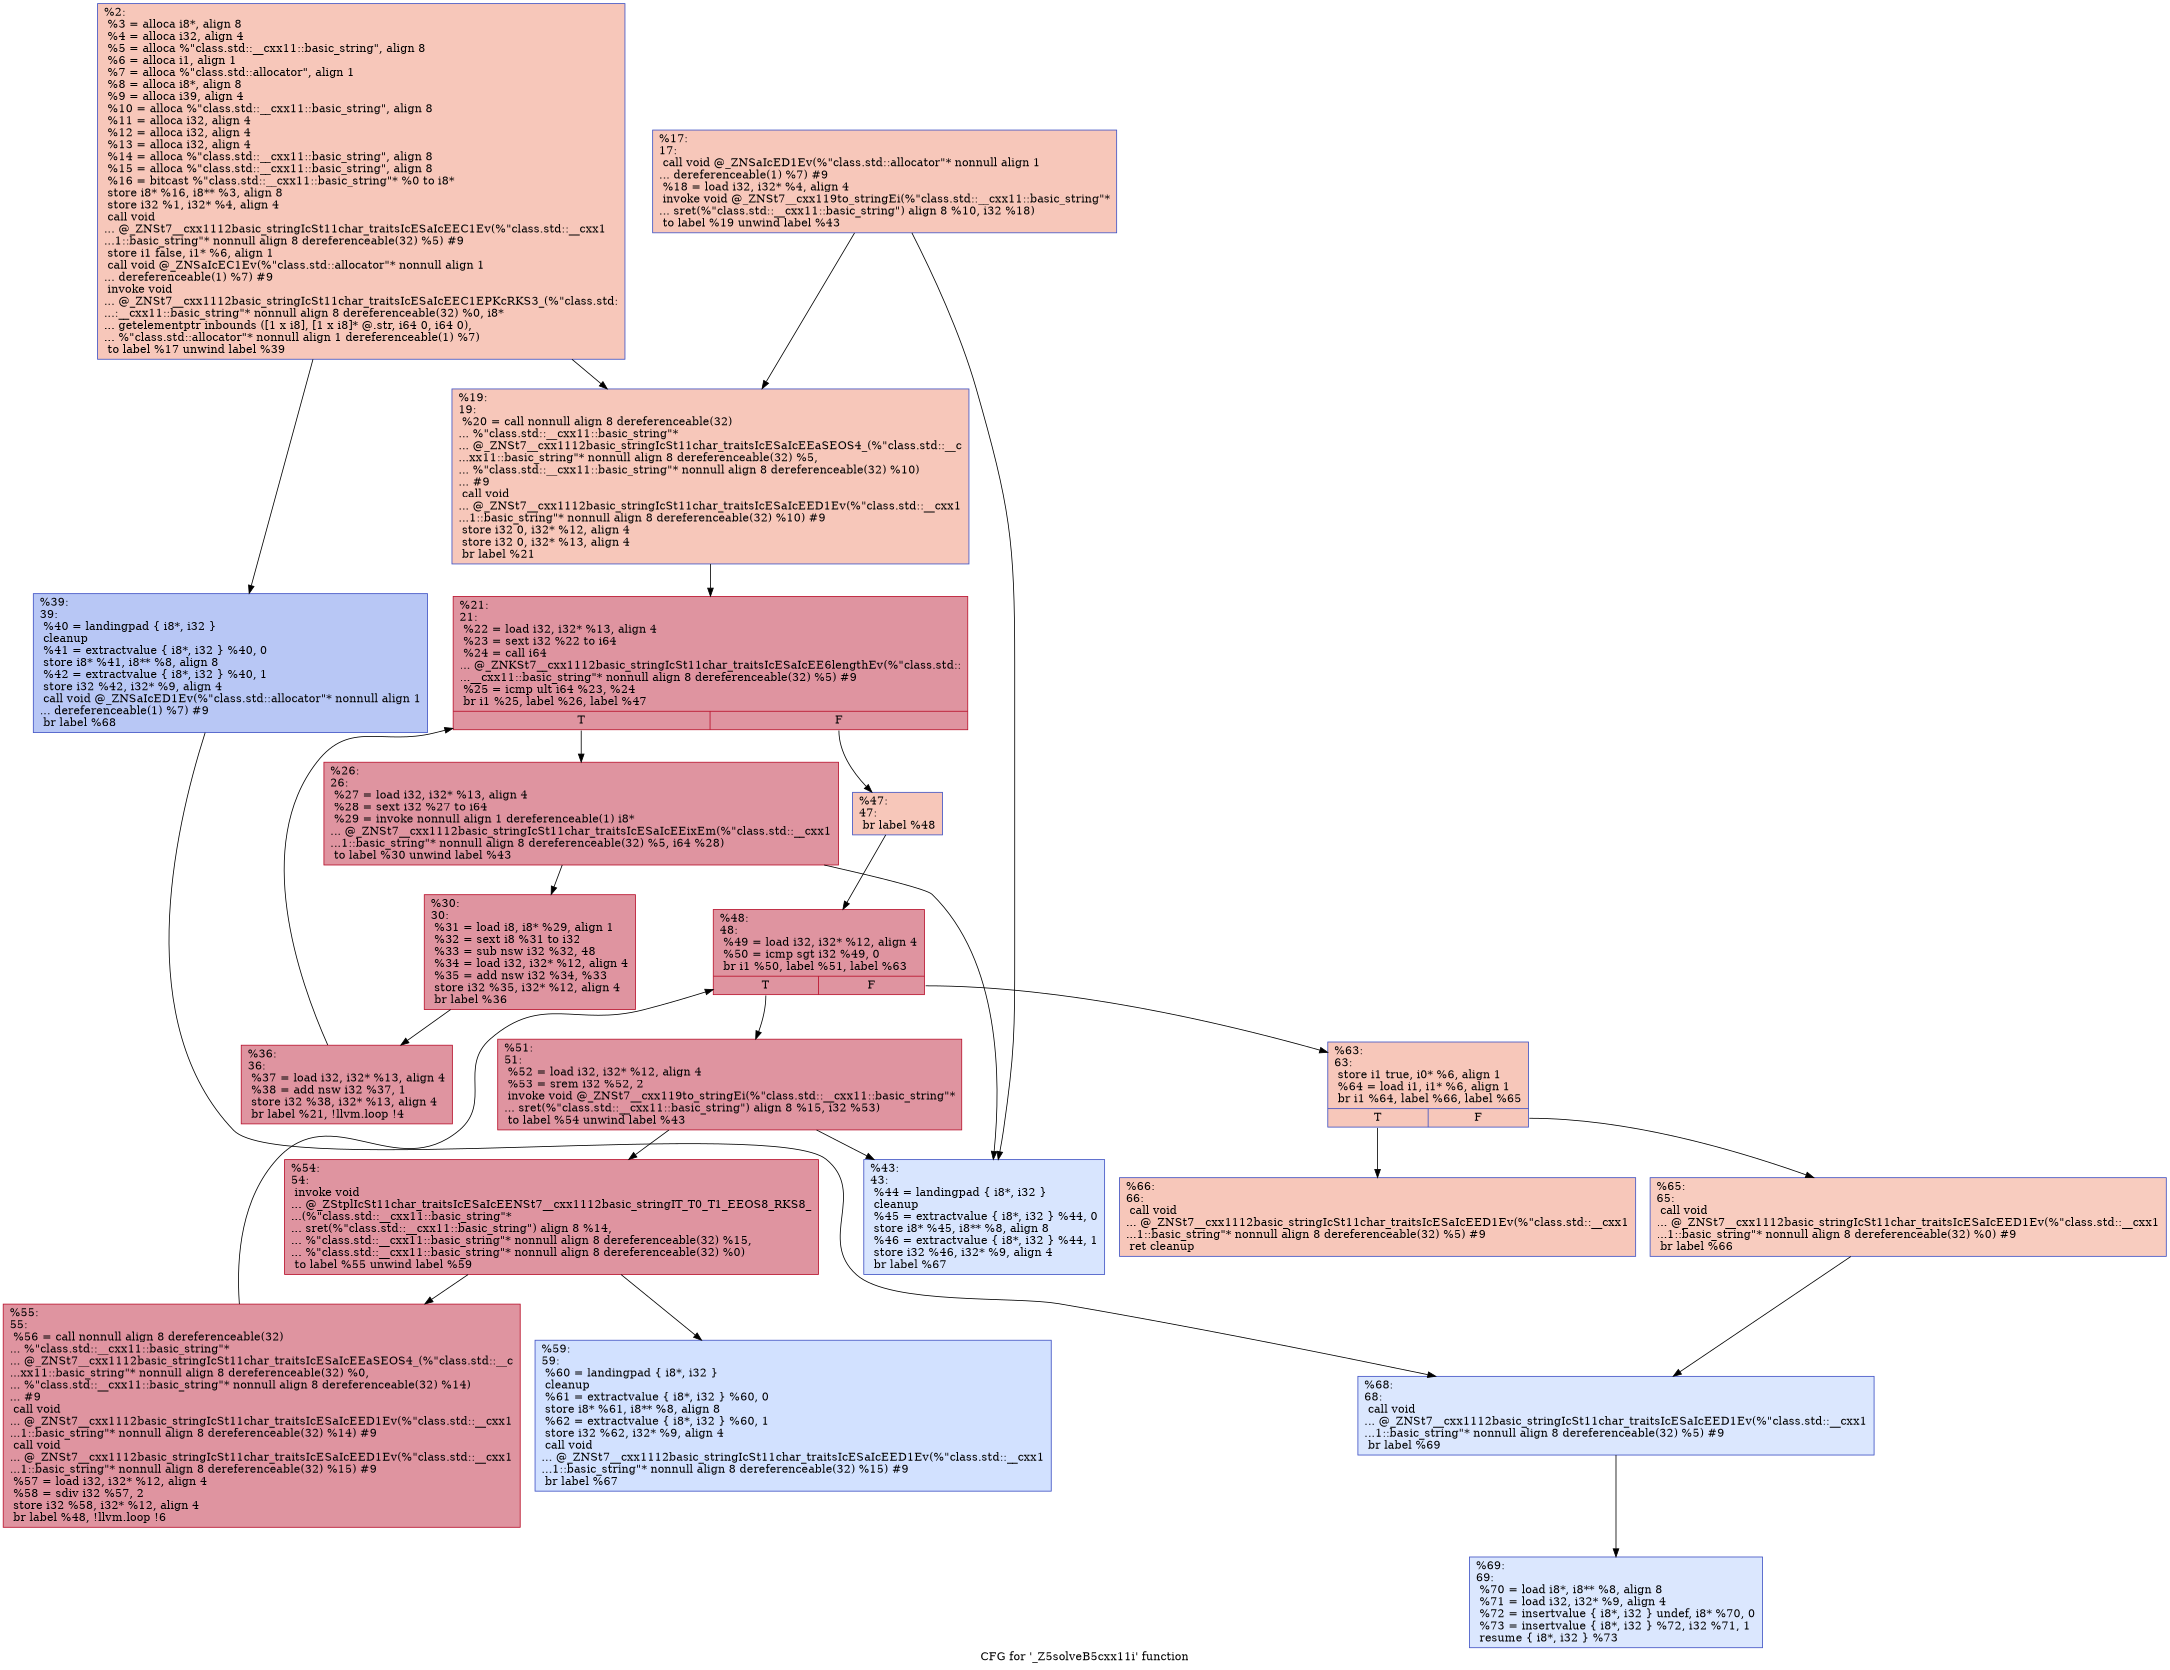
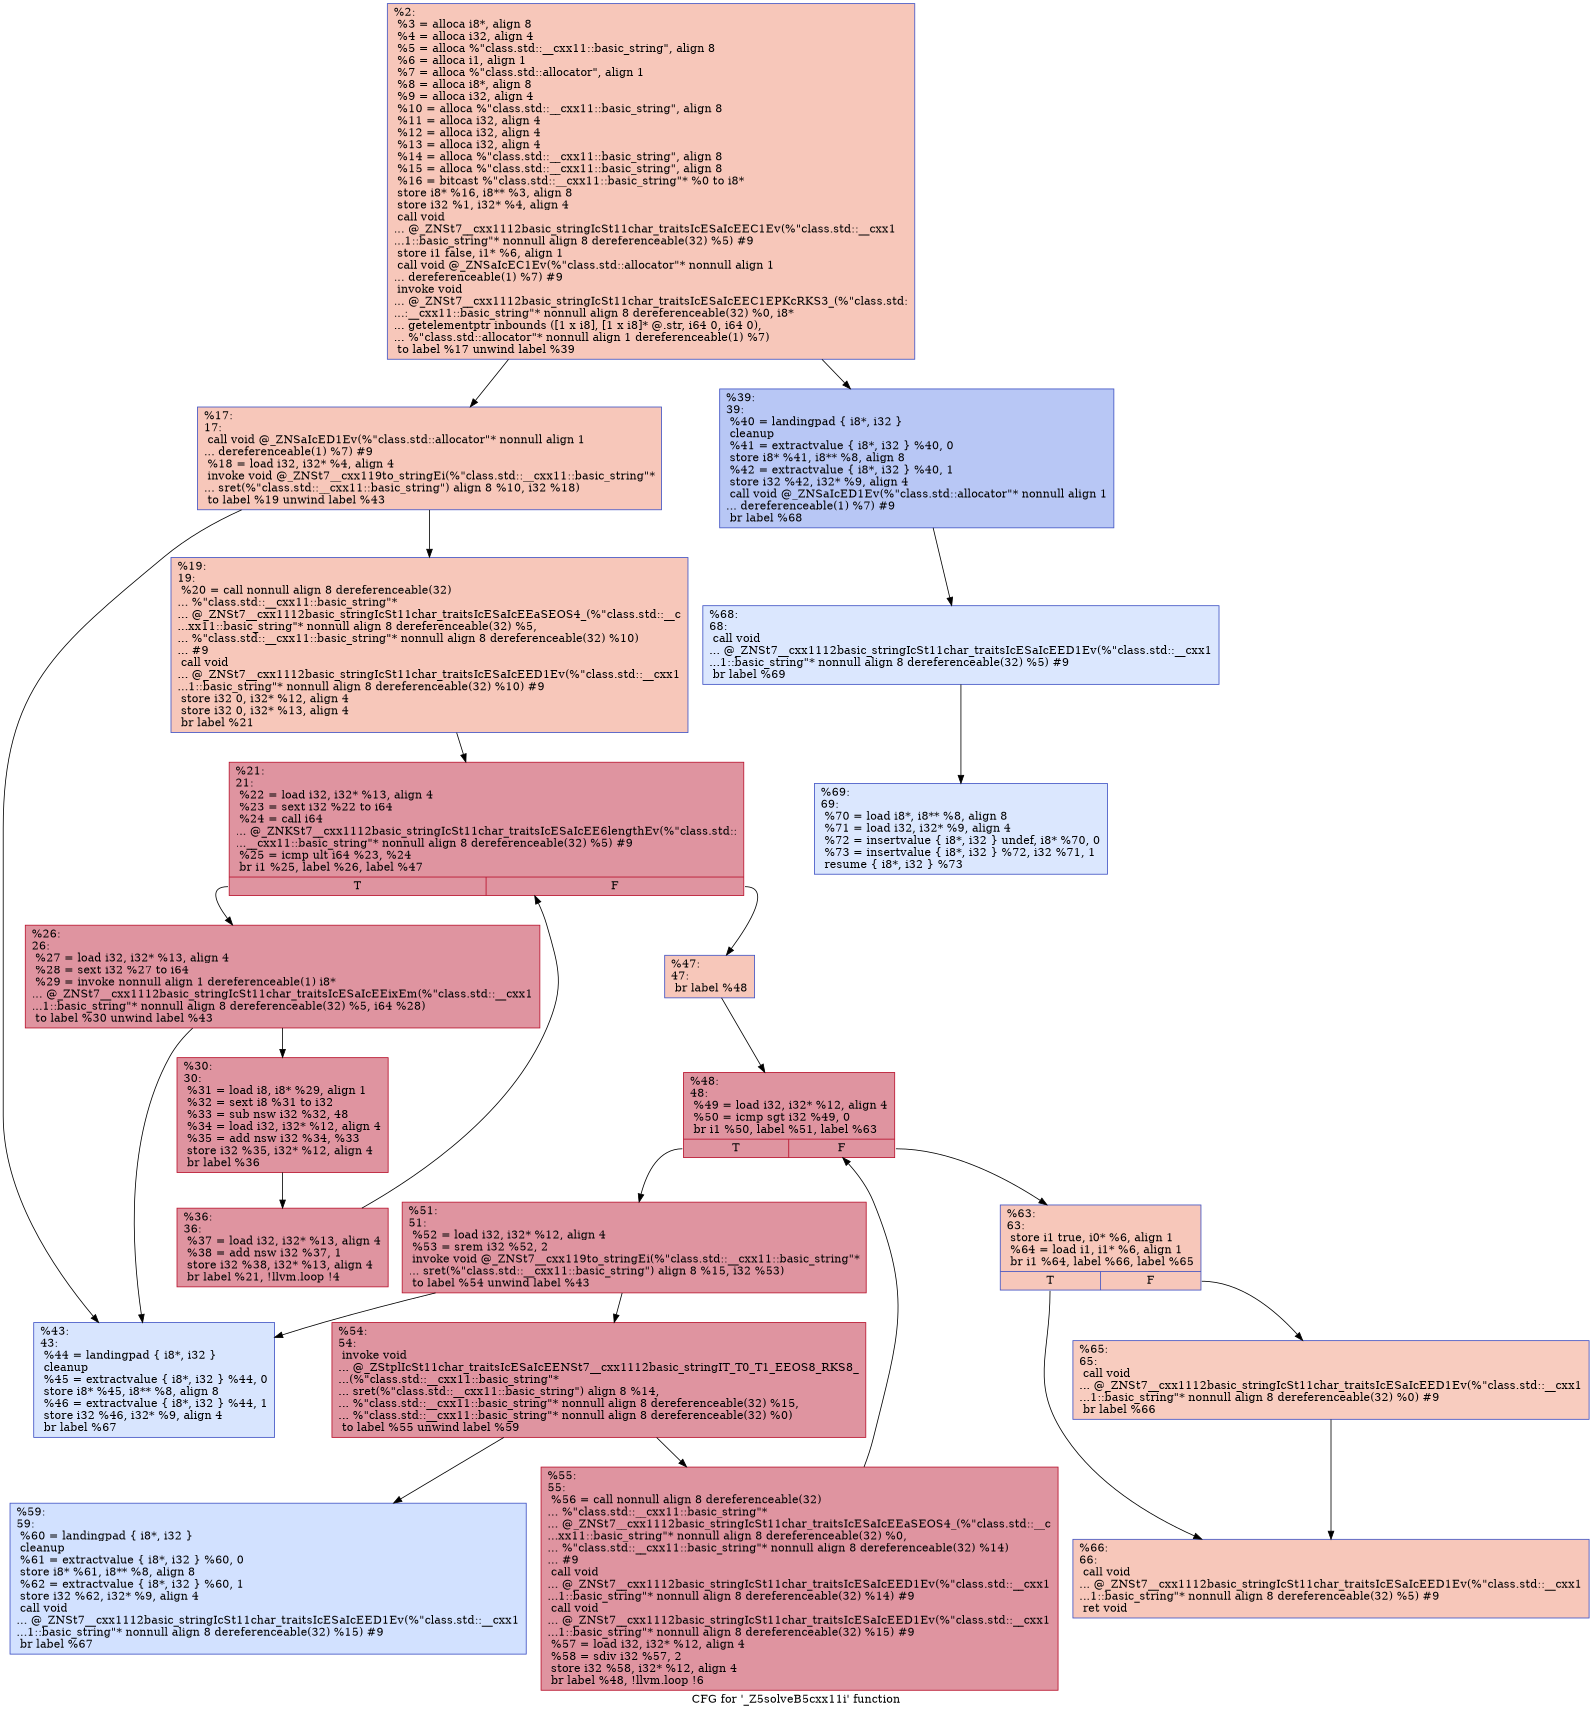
(174, 97) -> (464, 97)
(587, 371) -> (492, 380)
(1160, 1247) -> (1104, 1608)
(1765, 1314) -> (1331, 1475)
